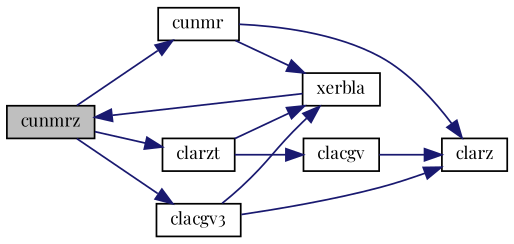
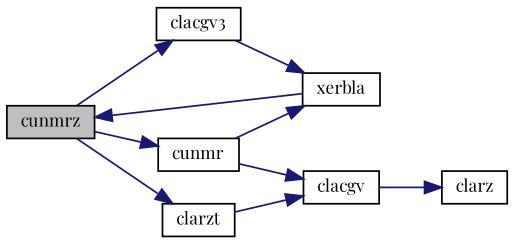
(359, 47) -> (263, 169)
(262, 126) -> none
(334, 198) -> none
